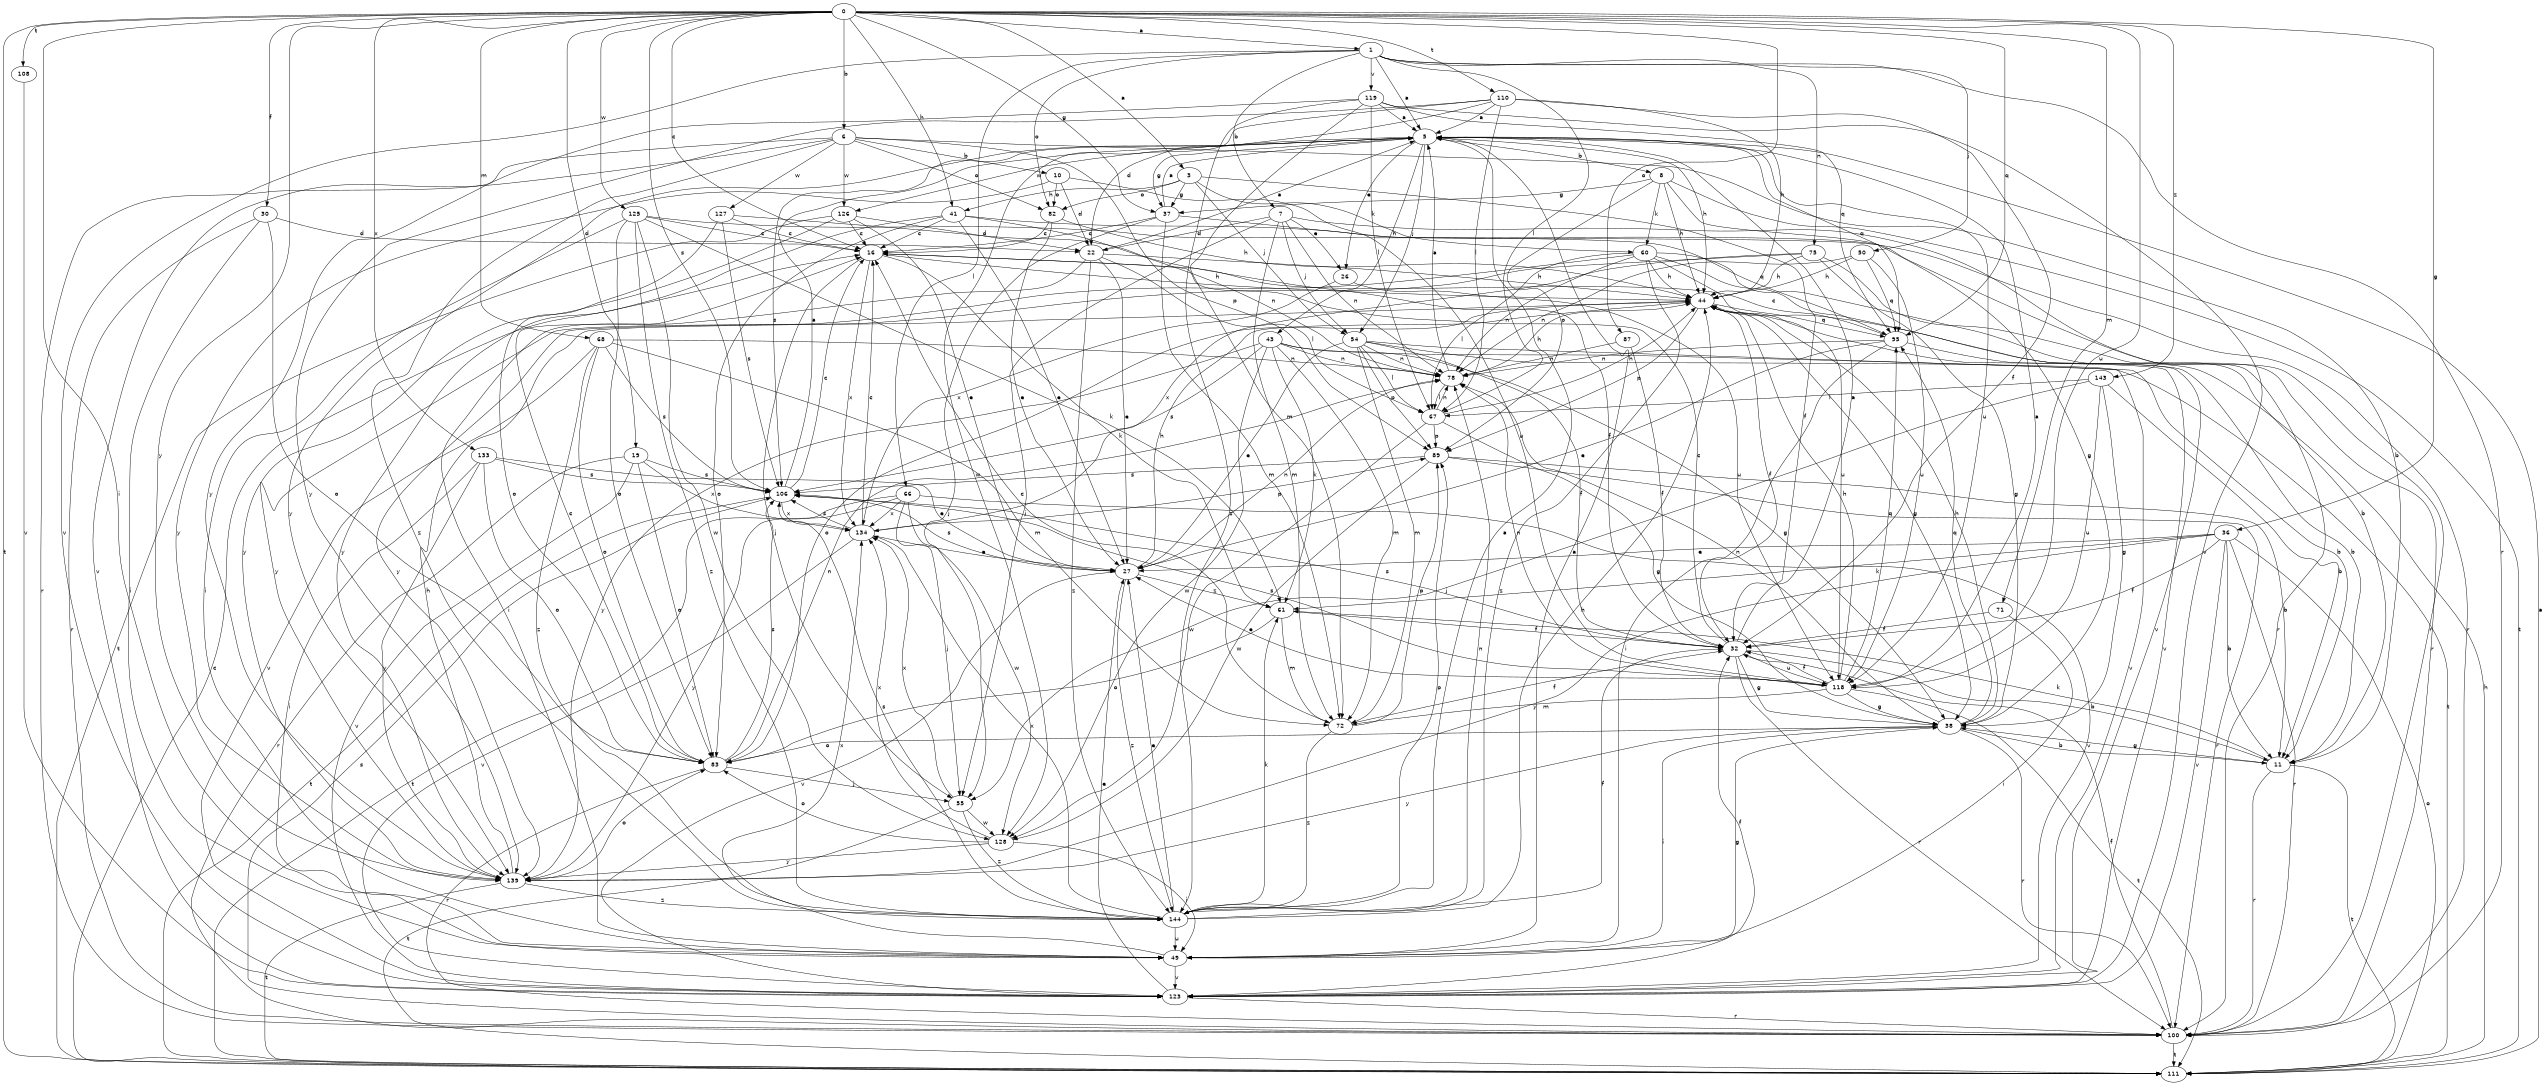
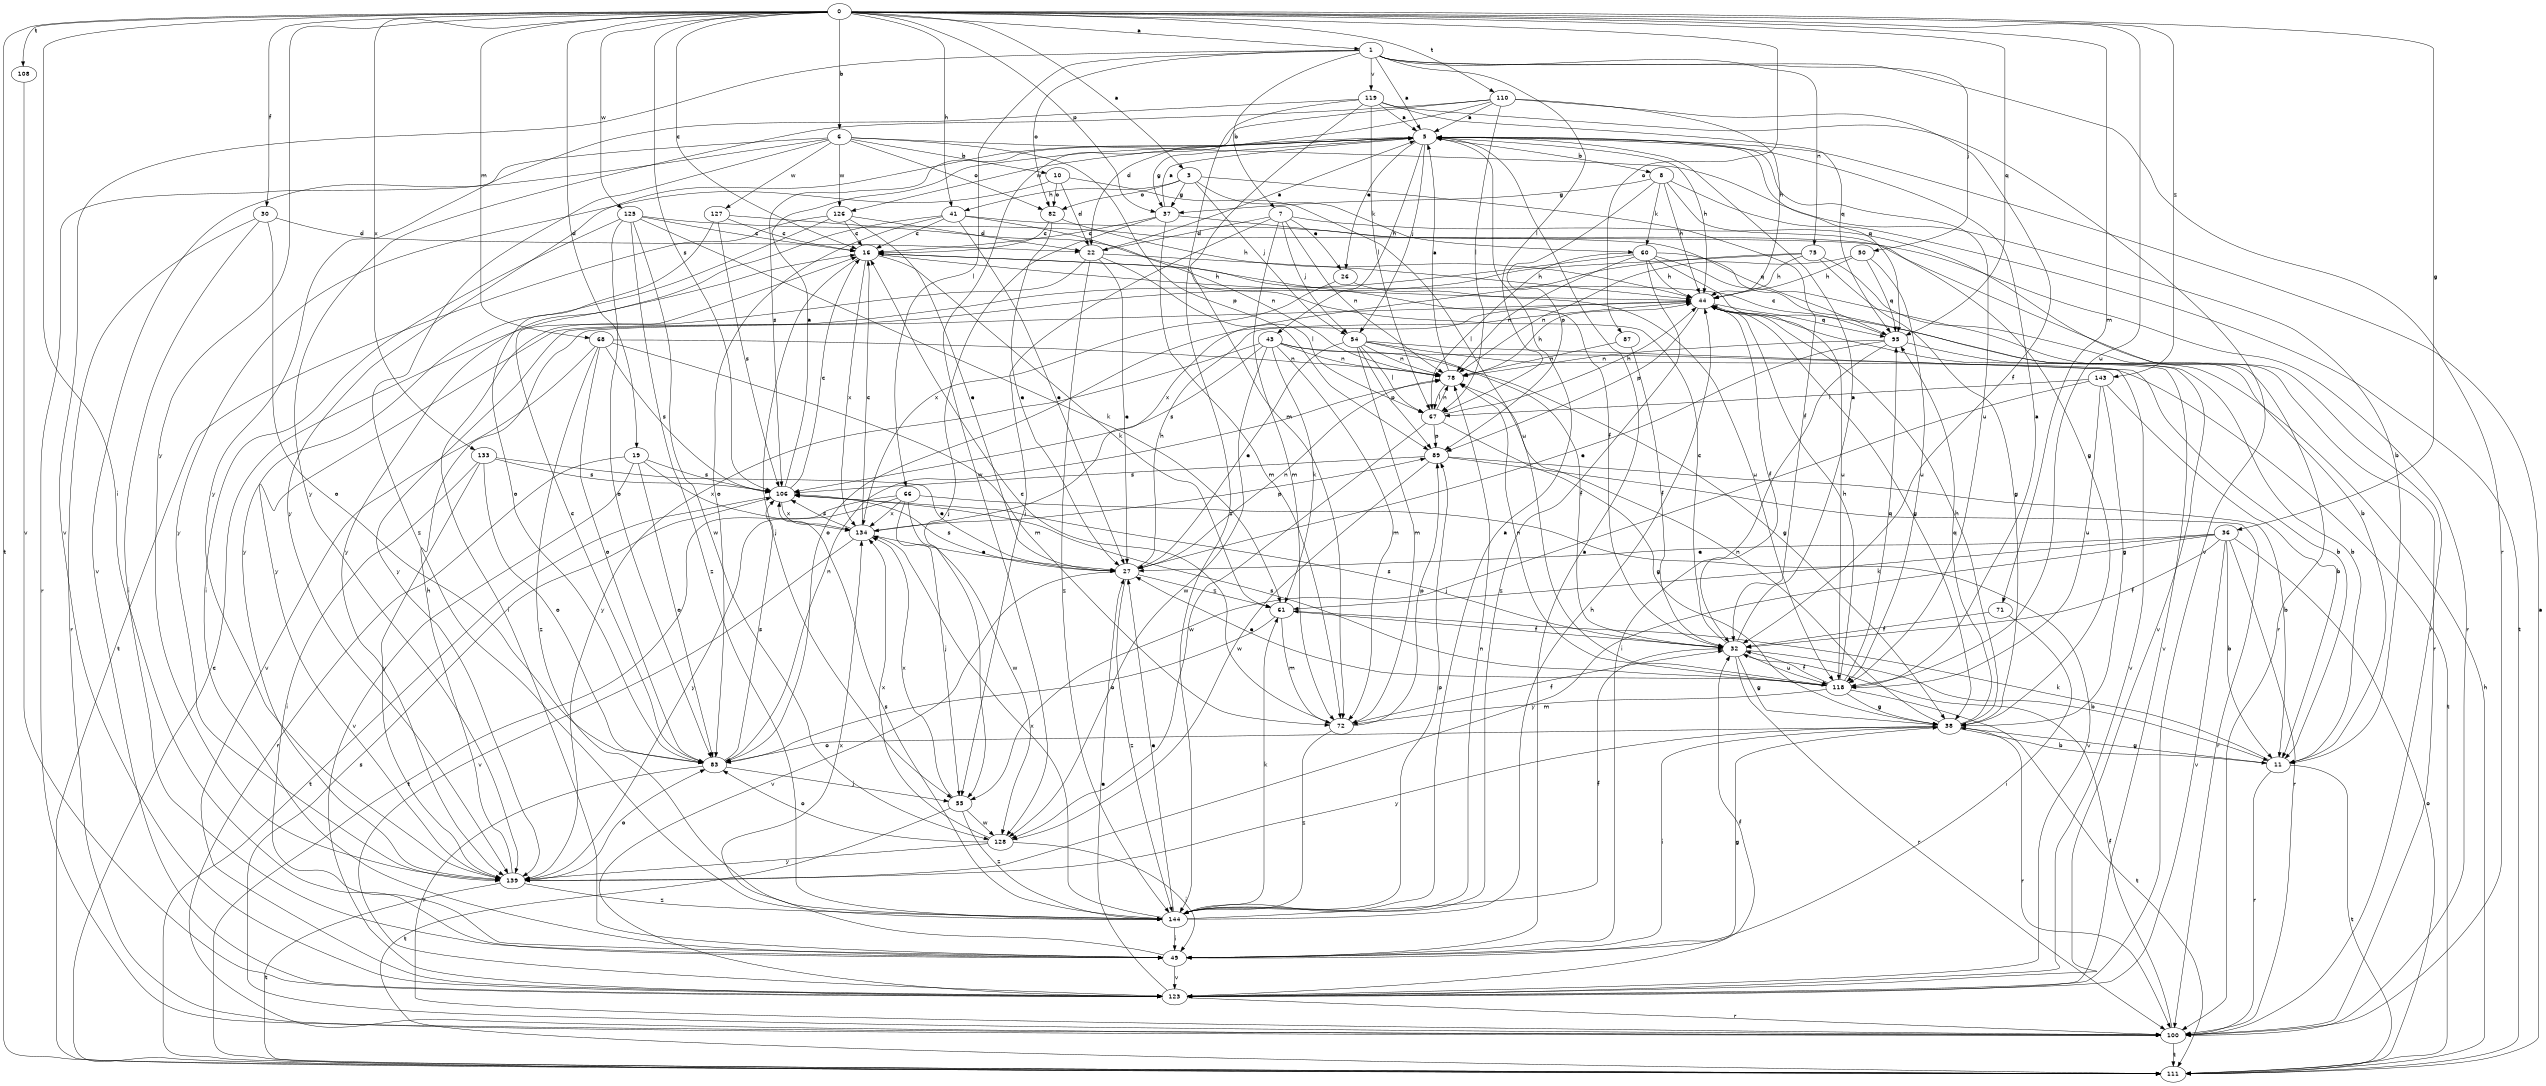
(1064, 118) -> (1075, 118)
(1177, 939) -> (1176, 939)
